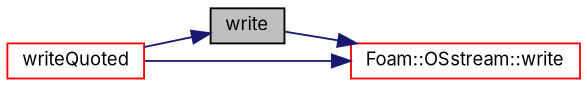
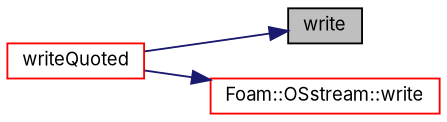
(311, 36) -> none
